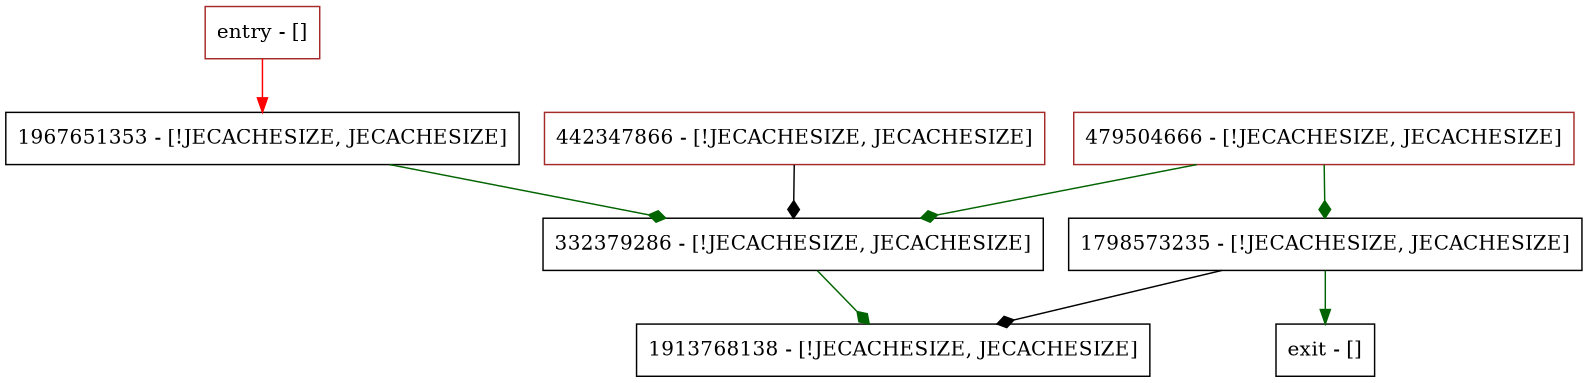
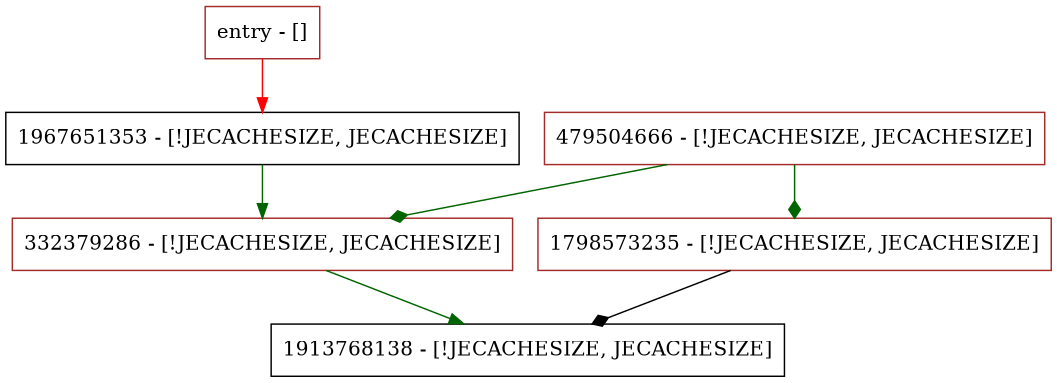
(795, 138) -> none
(519, 190) -> (262, 184)
(793, 244) -> (262, 244)
(1325, 244) -> (795, 244)
(837, 291) -> (388, 295)
(1325, 350) -> none
